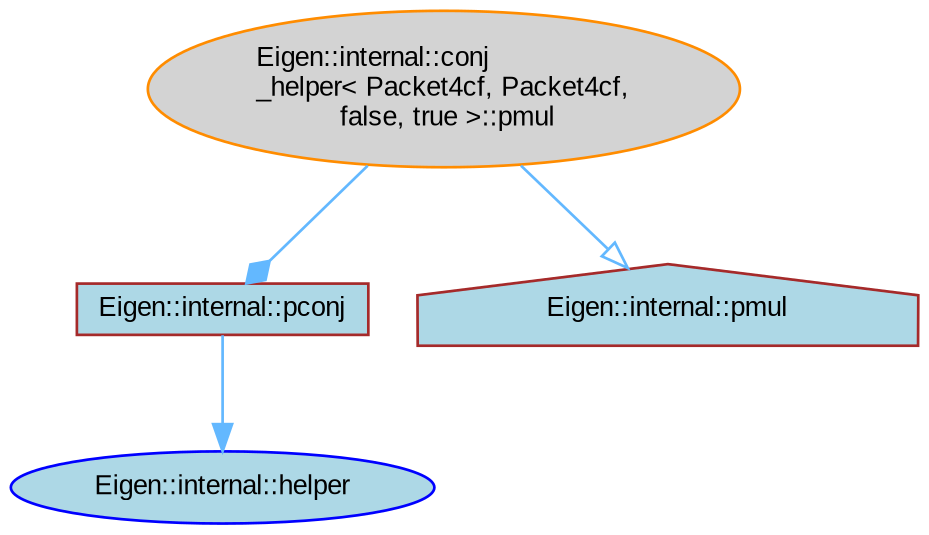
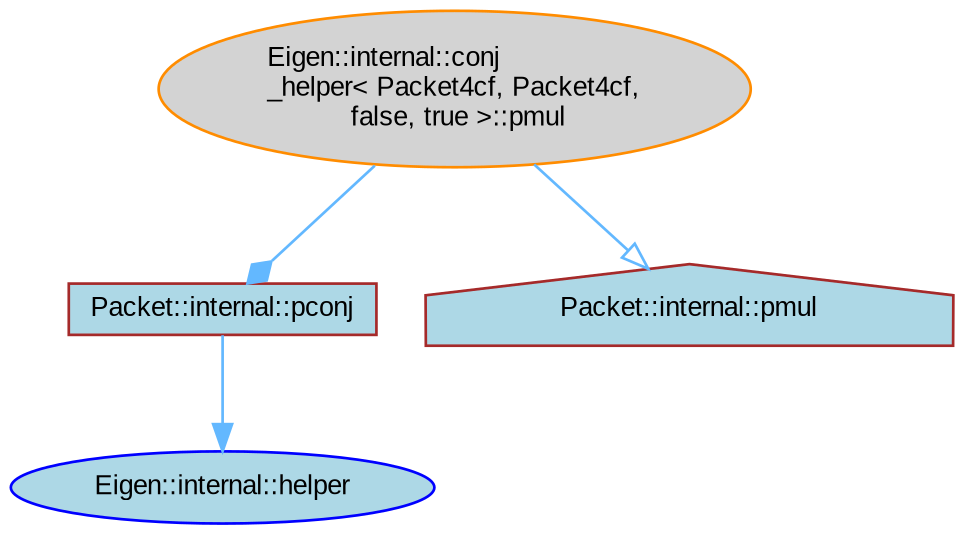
(223, 309) -> (223, 309)
(668, 309) -> (689, 309)
